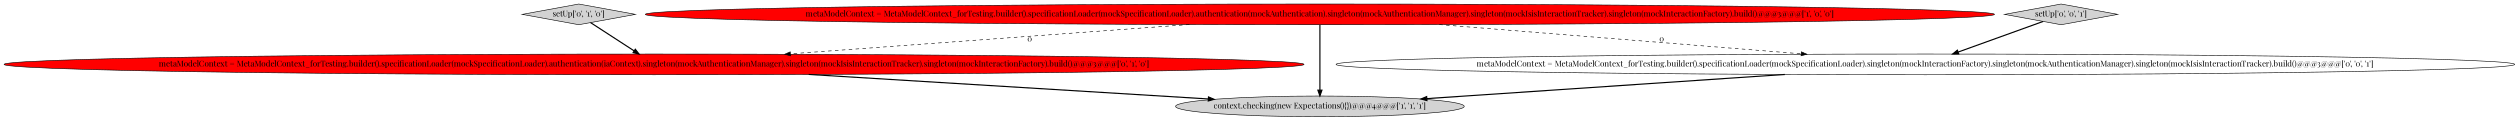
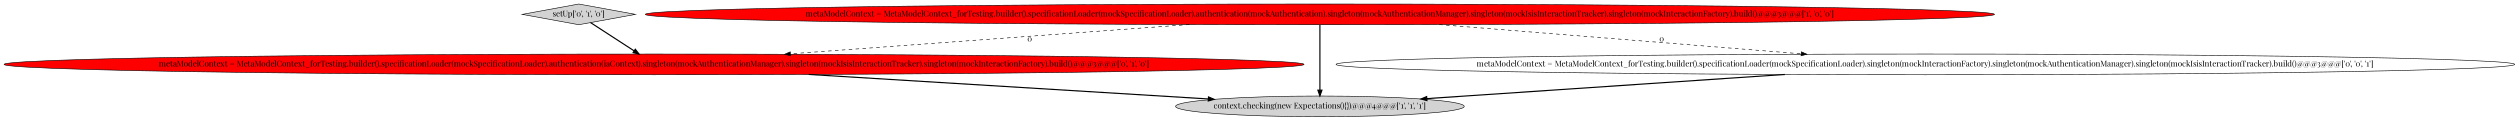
(2061, 14) -> none
